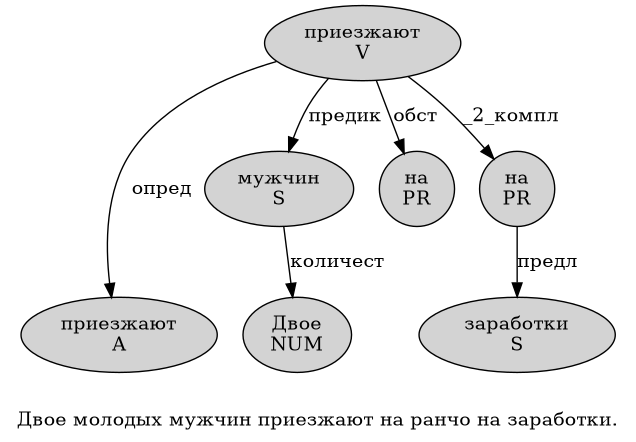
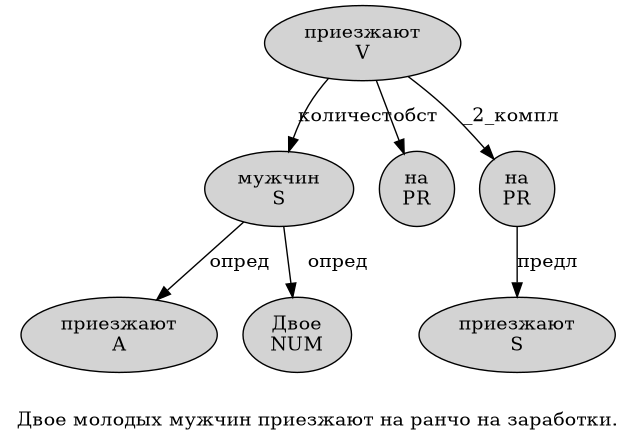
(345, 116) -> (345, 116)
(143, 137) -> (206, 256)
(338, 262) -> (338, 262)
(517, 335) -> (517, 335)
